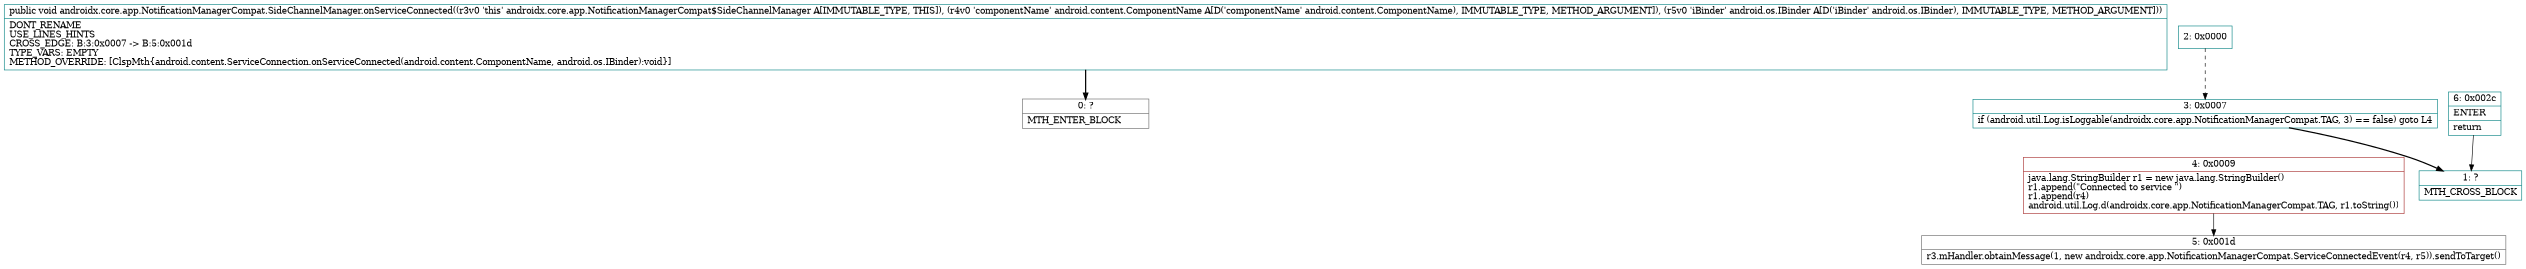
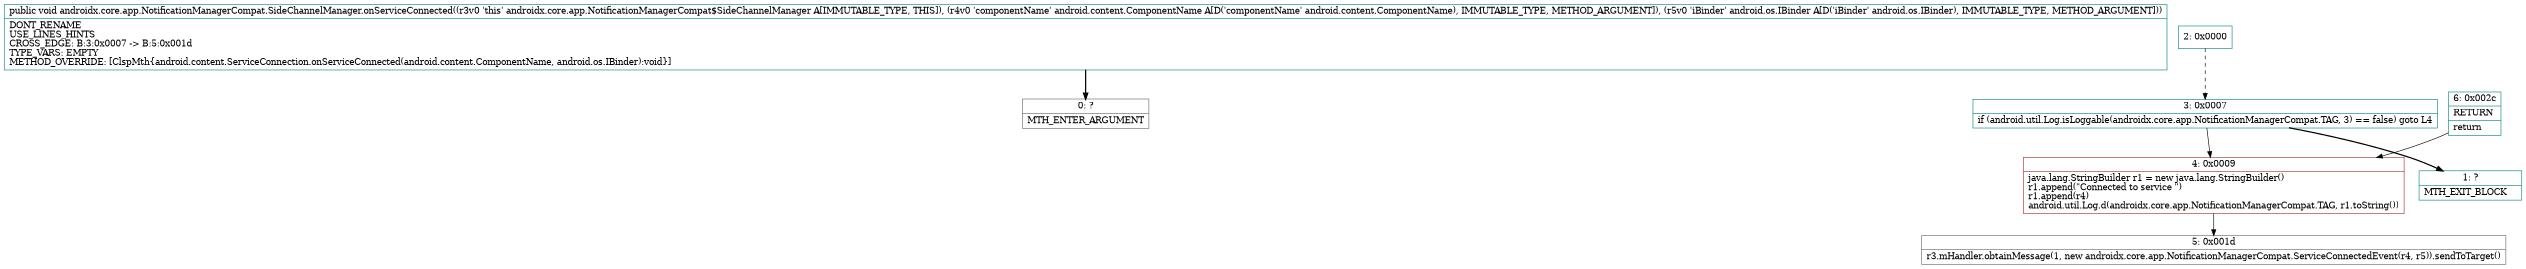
(2470, 113) -> (2473, 113)
(1074, 121) -> (1086, 121)
none -> (2208, 140)
(2473, 150) -> (2416, 146)
(2470, 193) -> (2466, 193)
